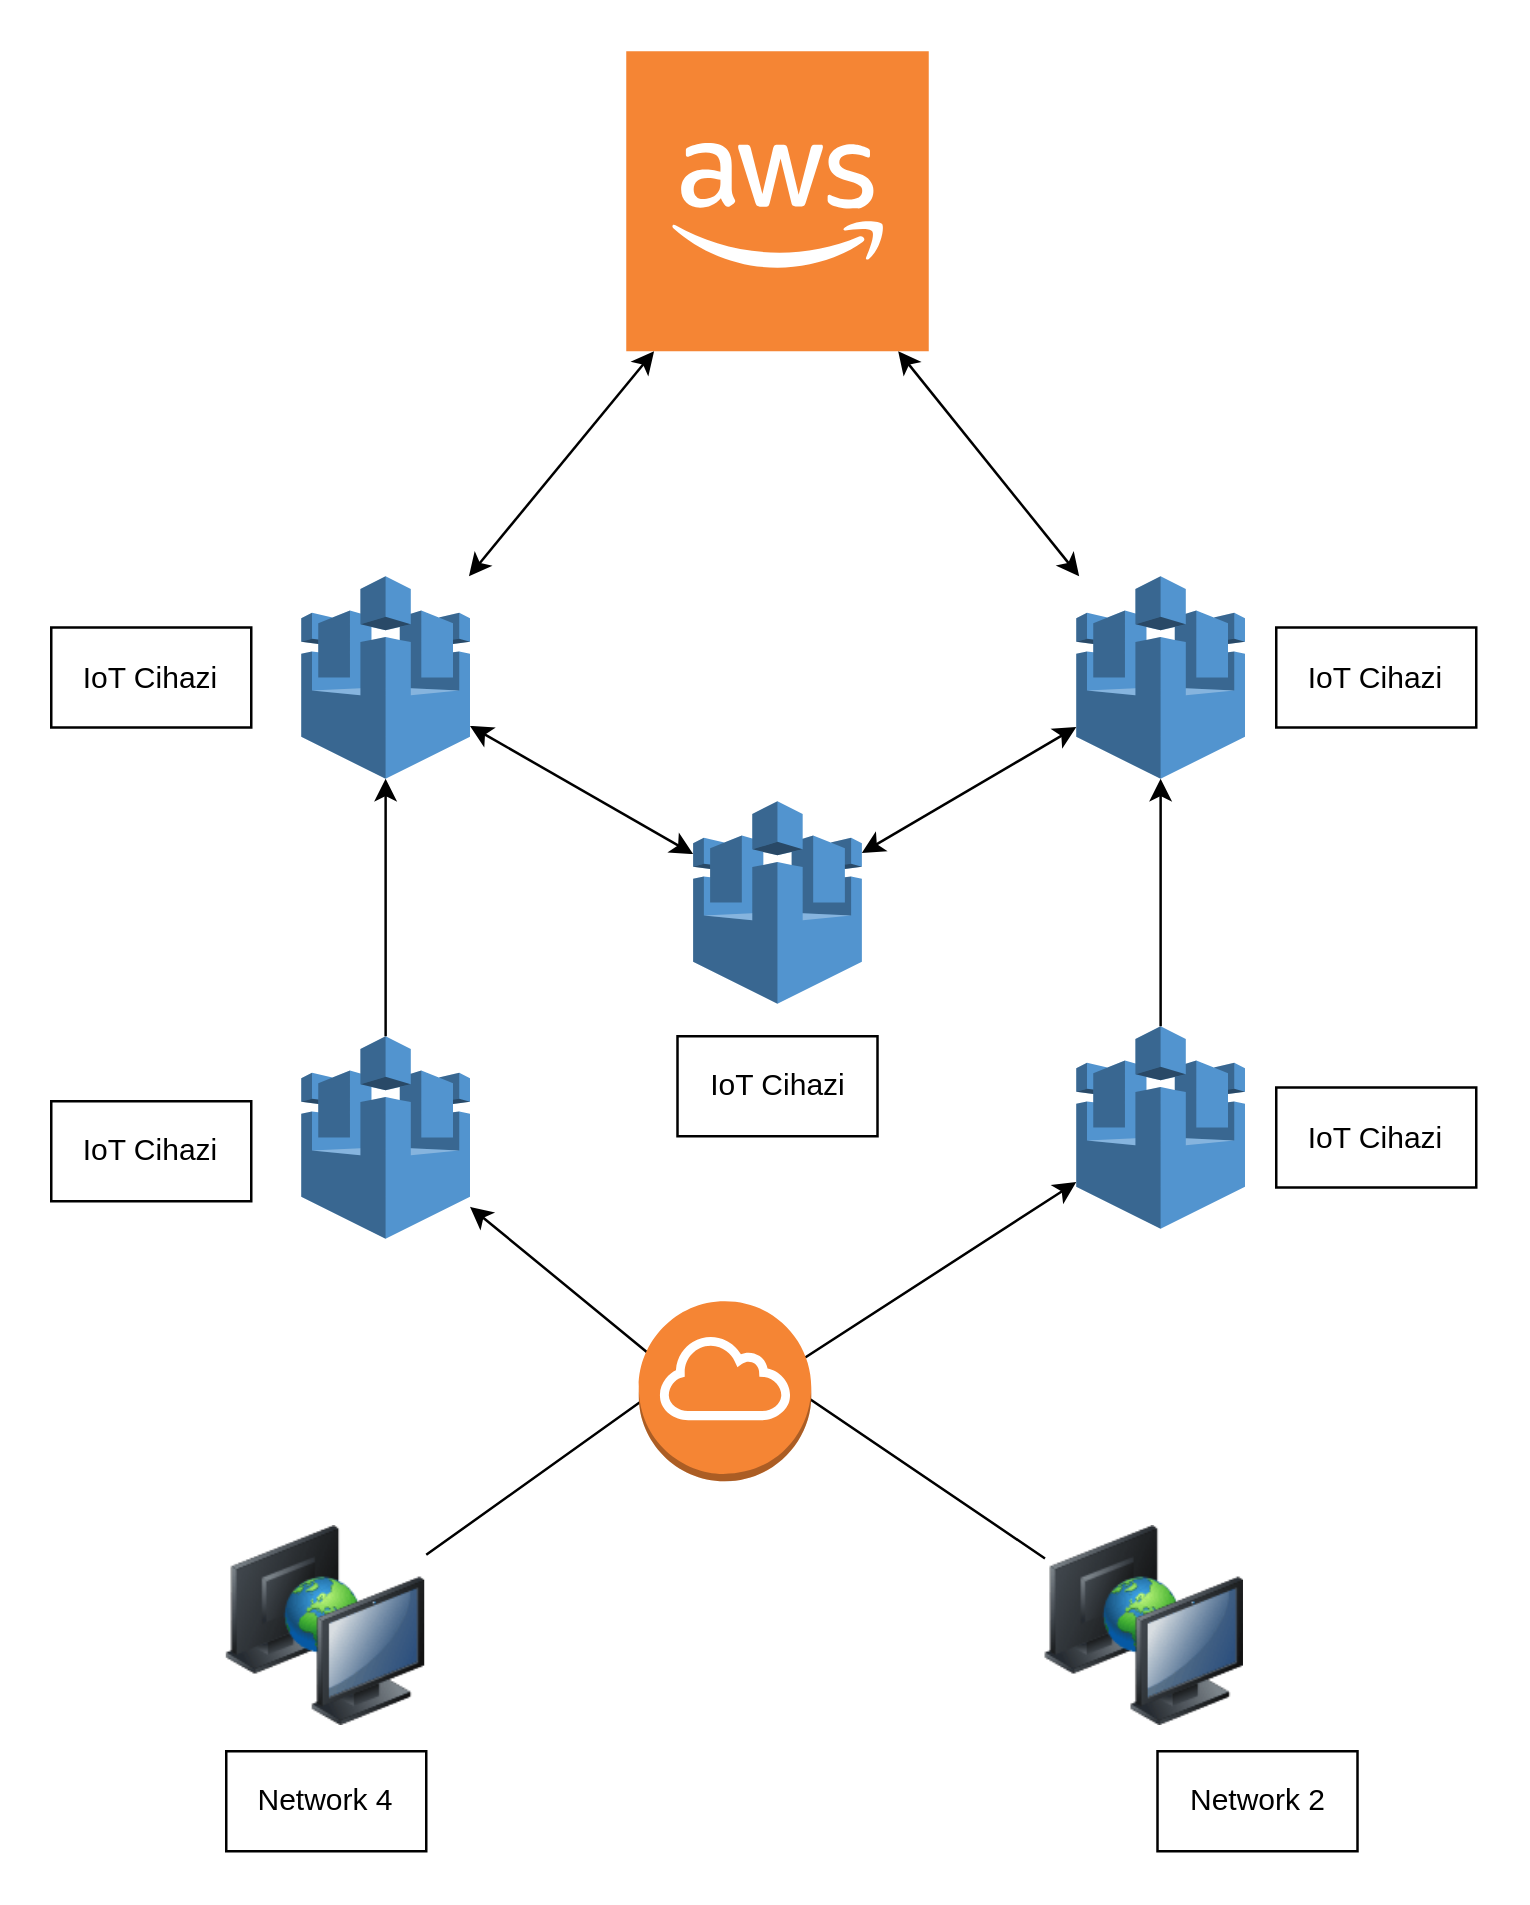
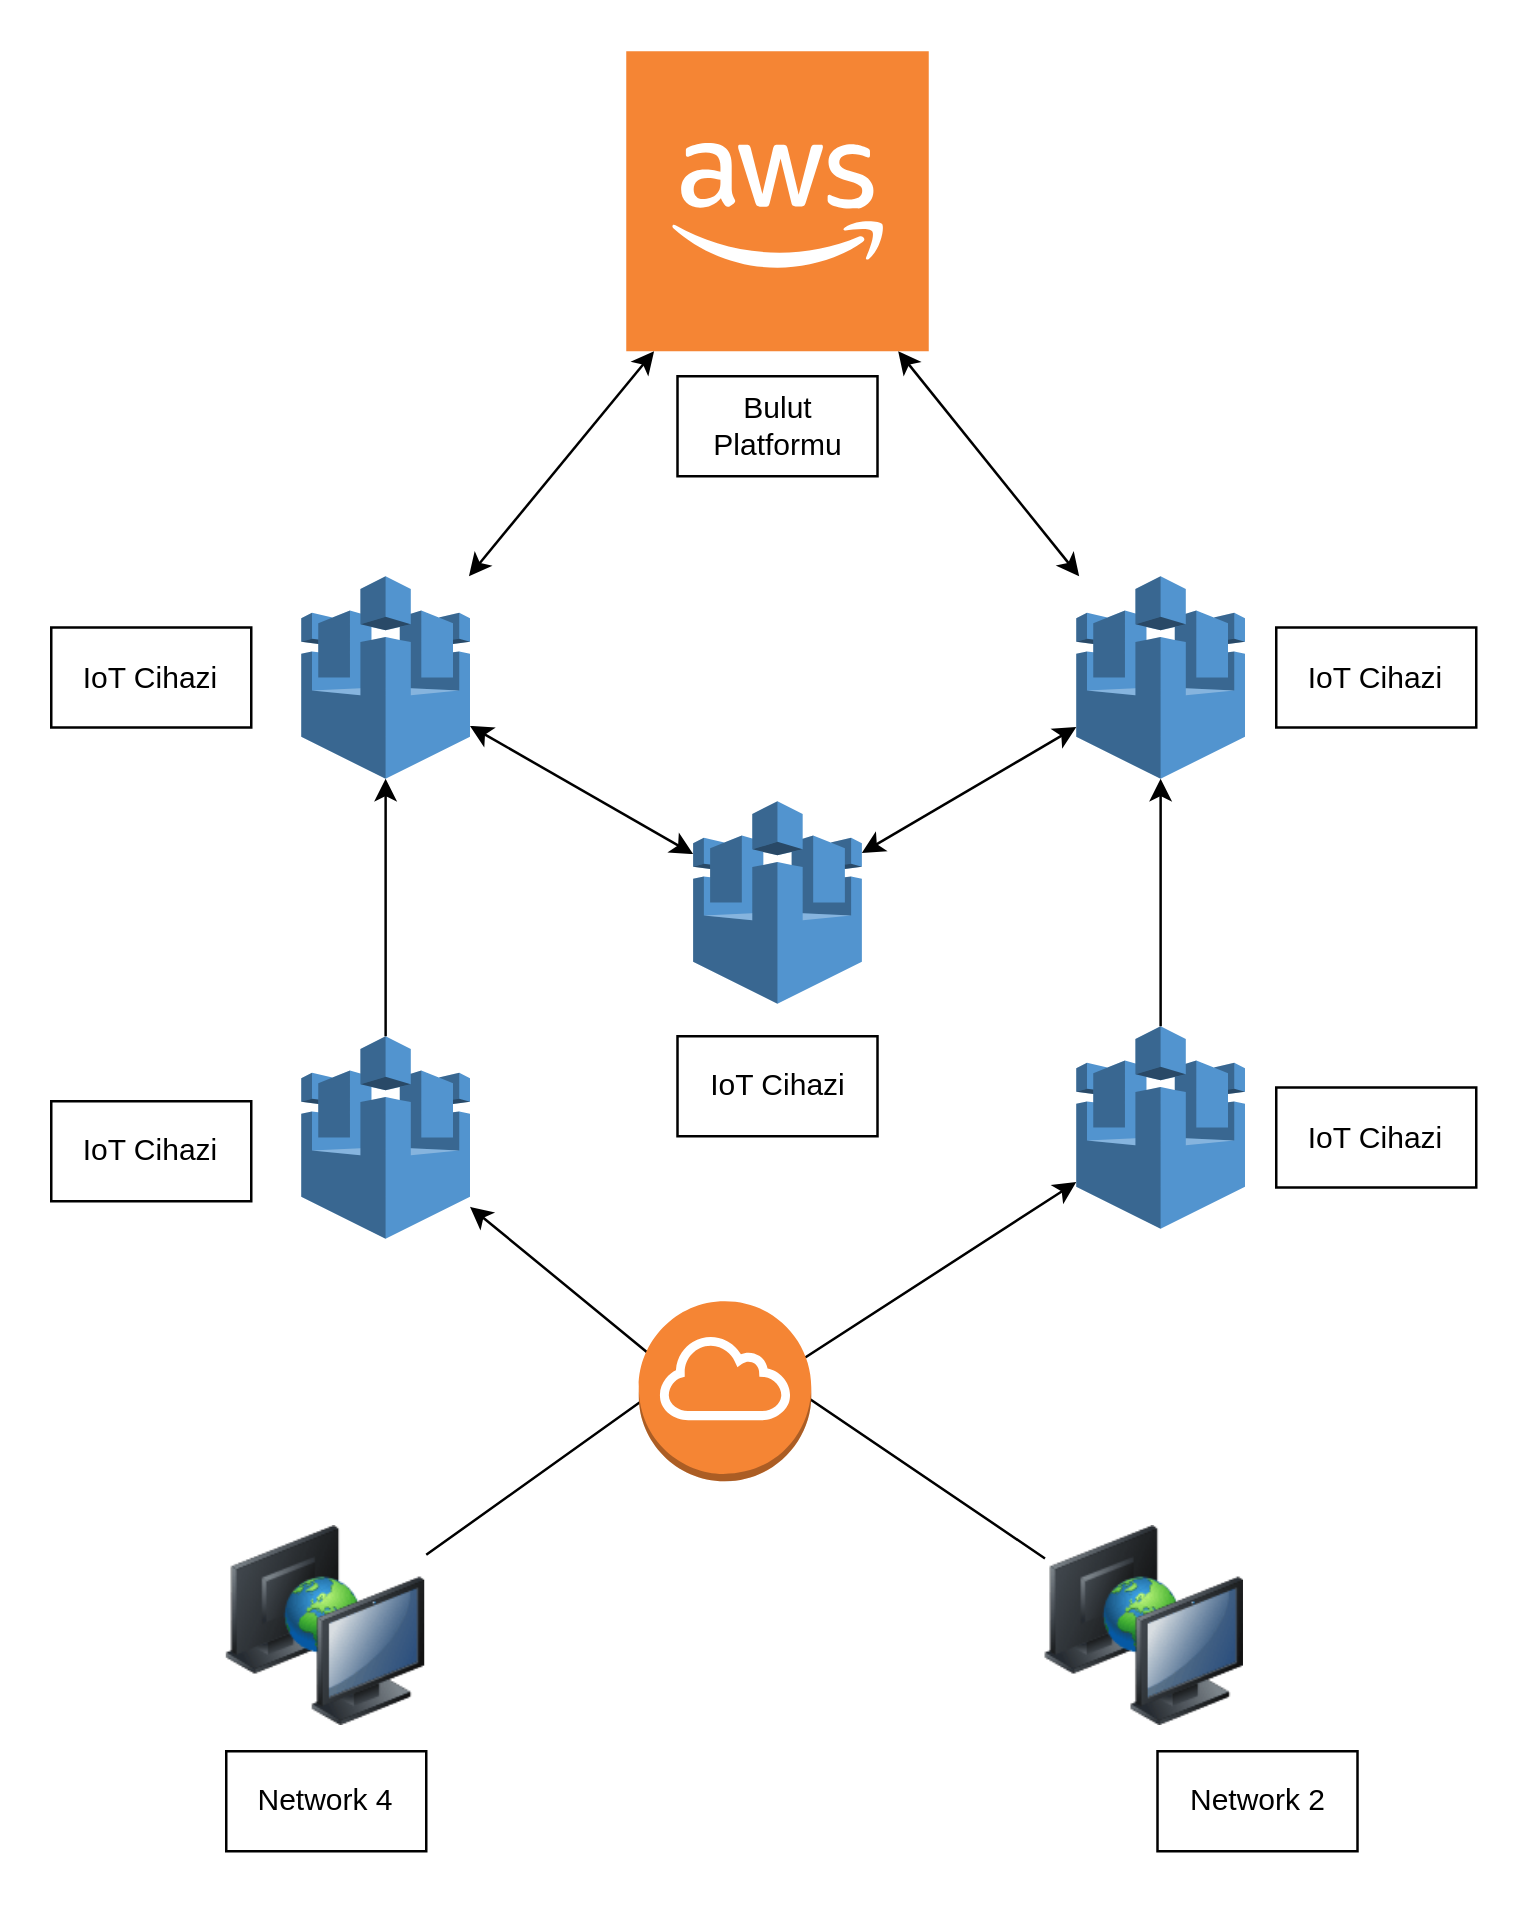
none -> (778, 426)
